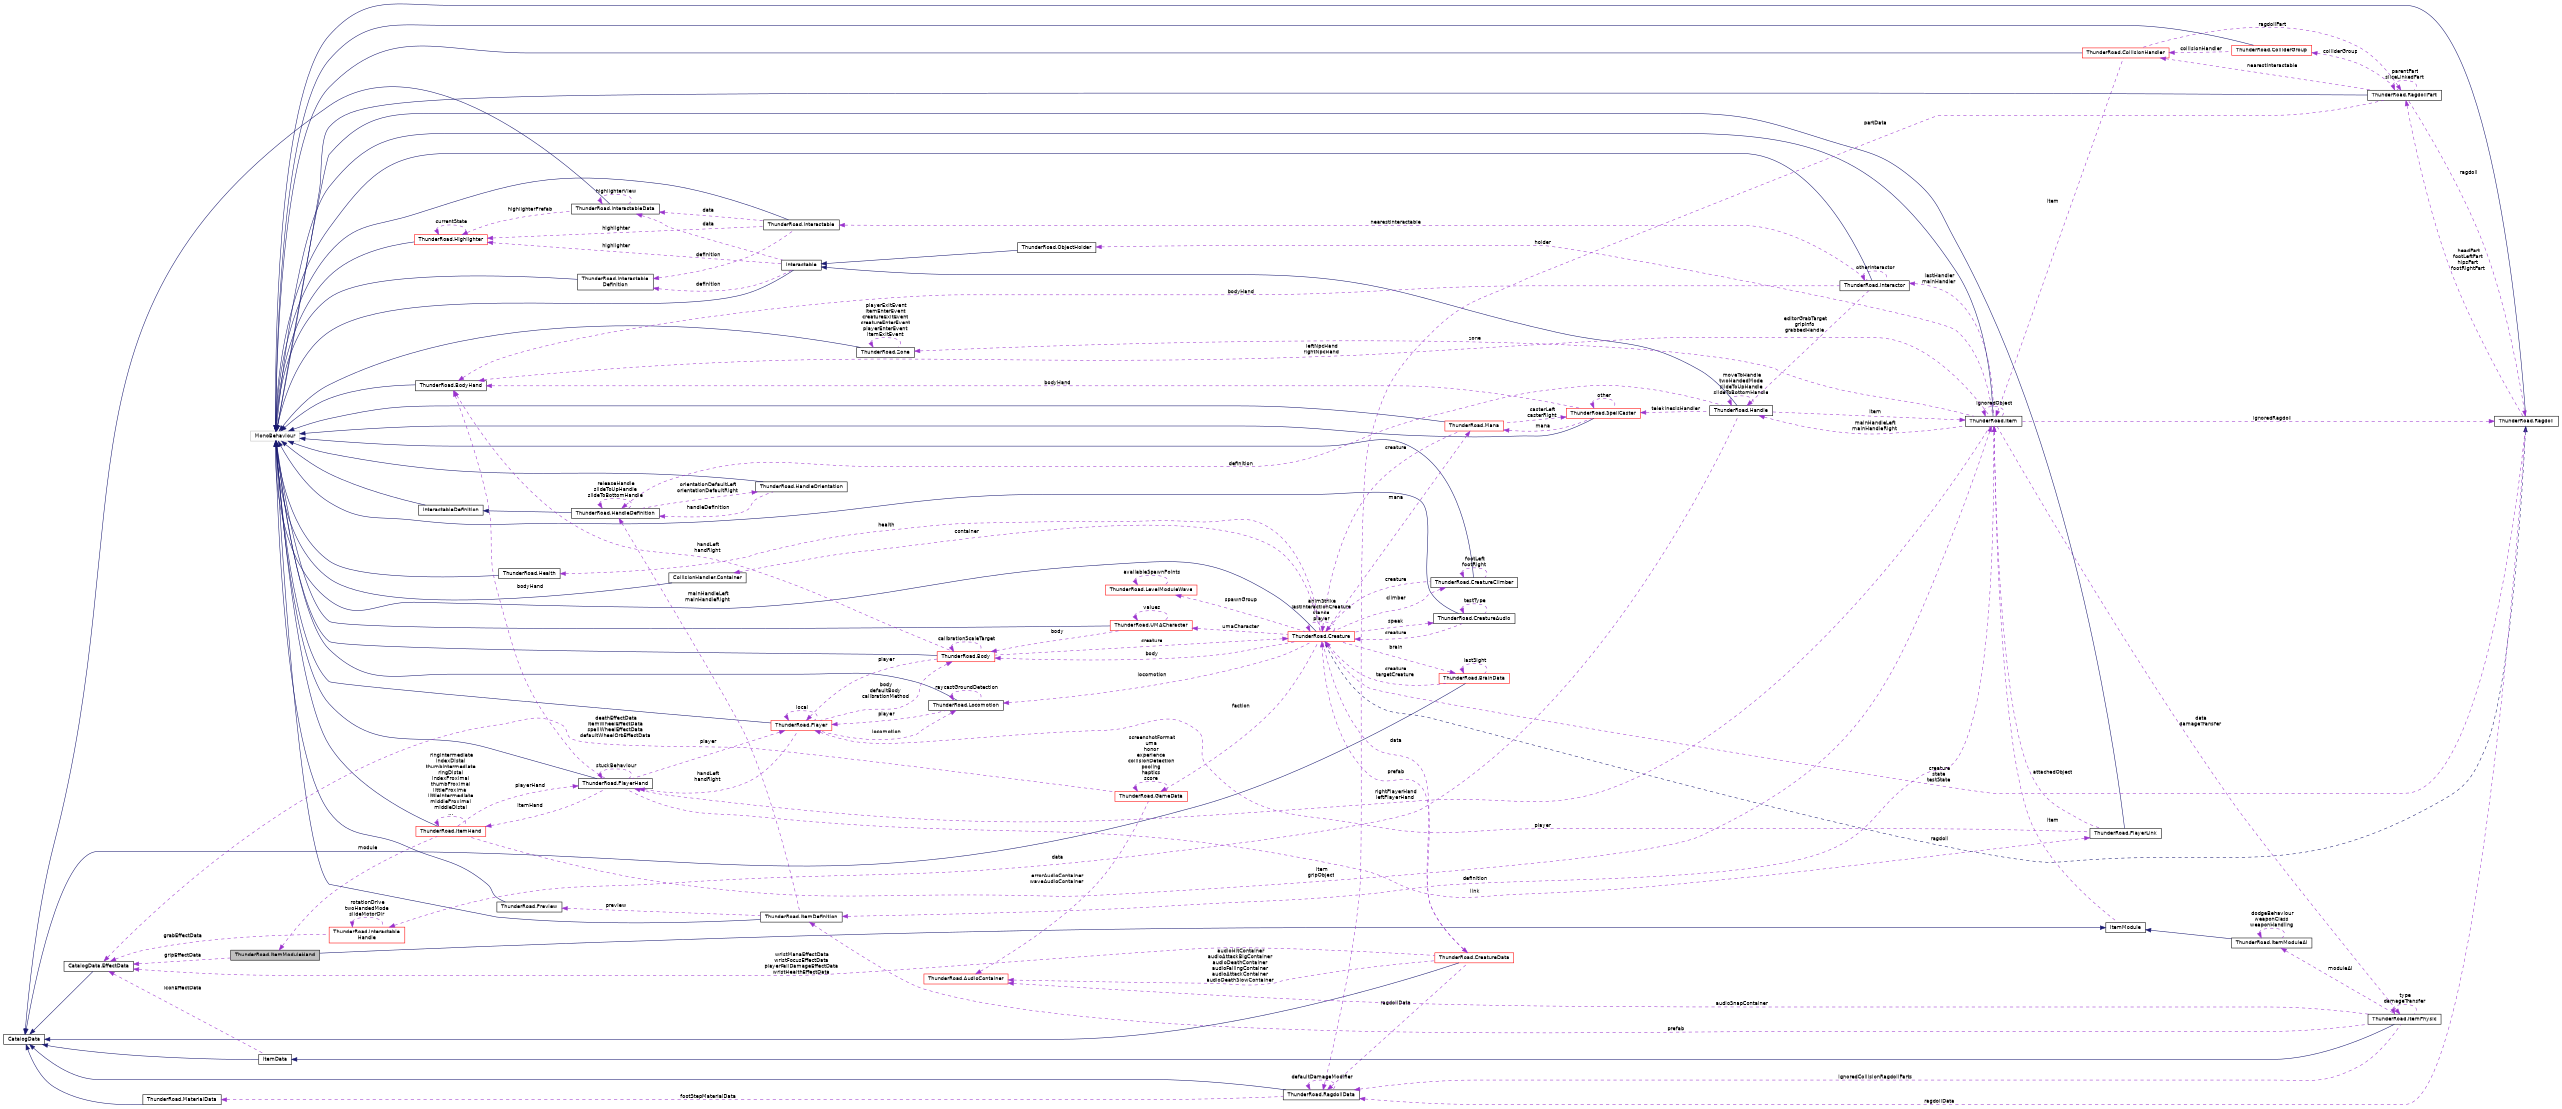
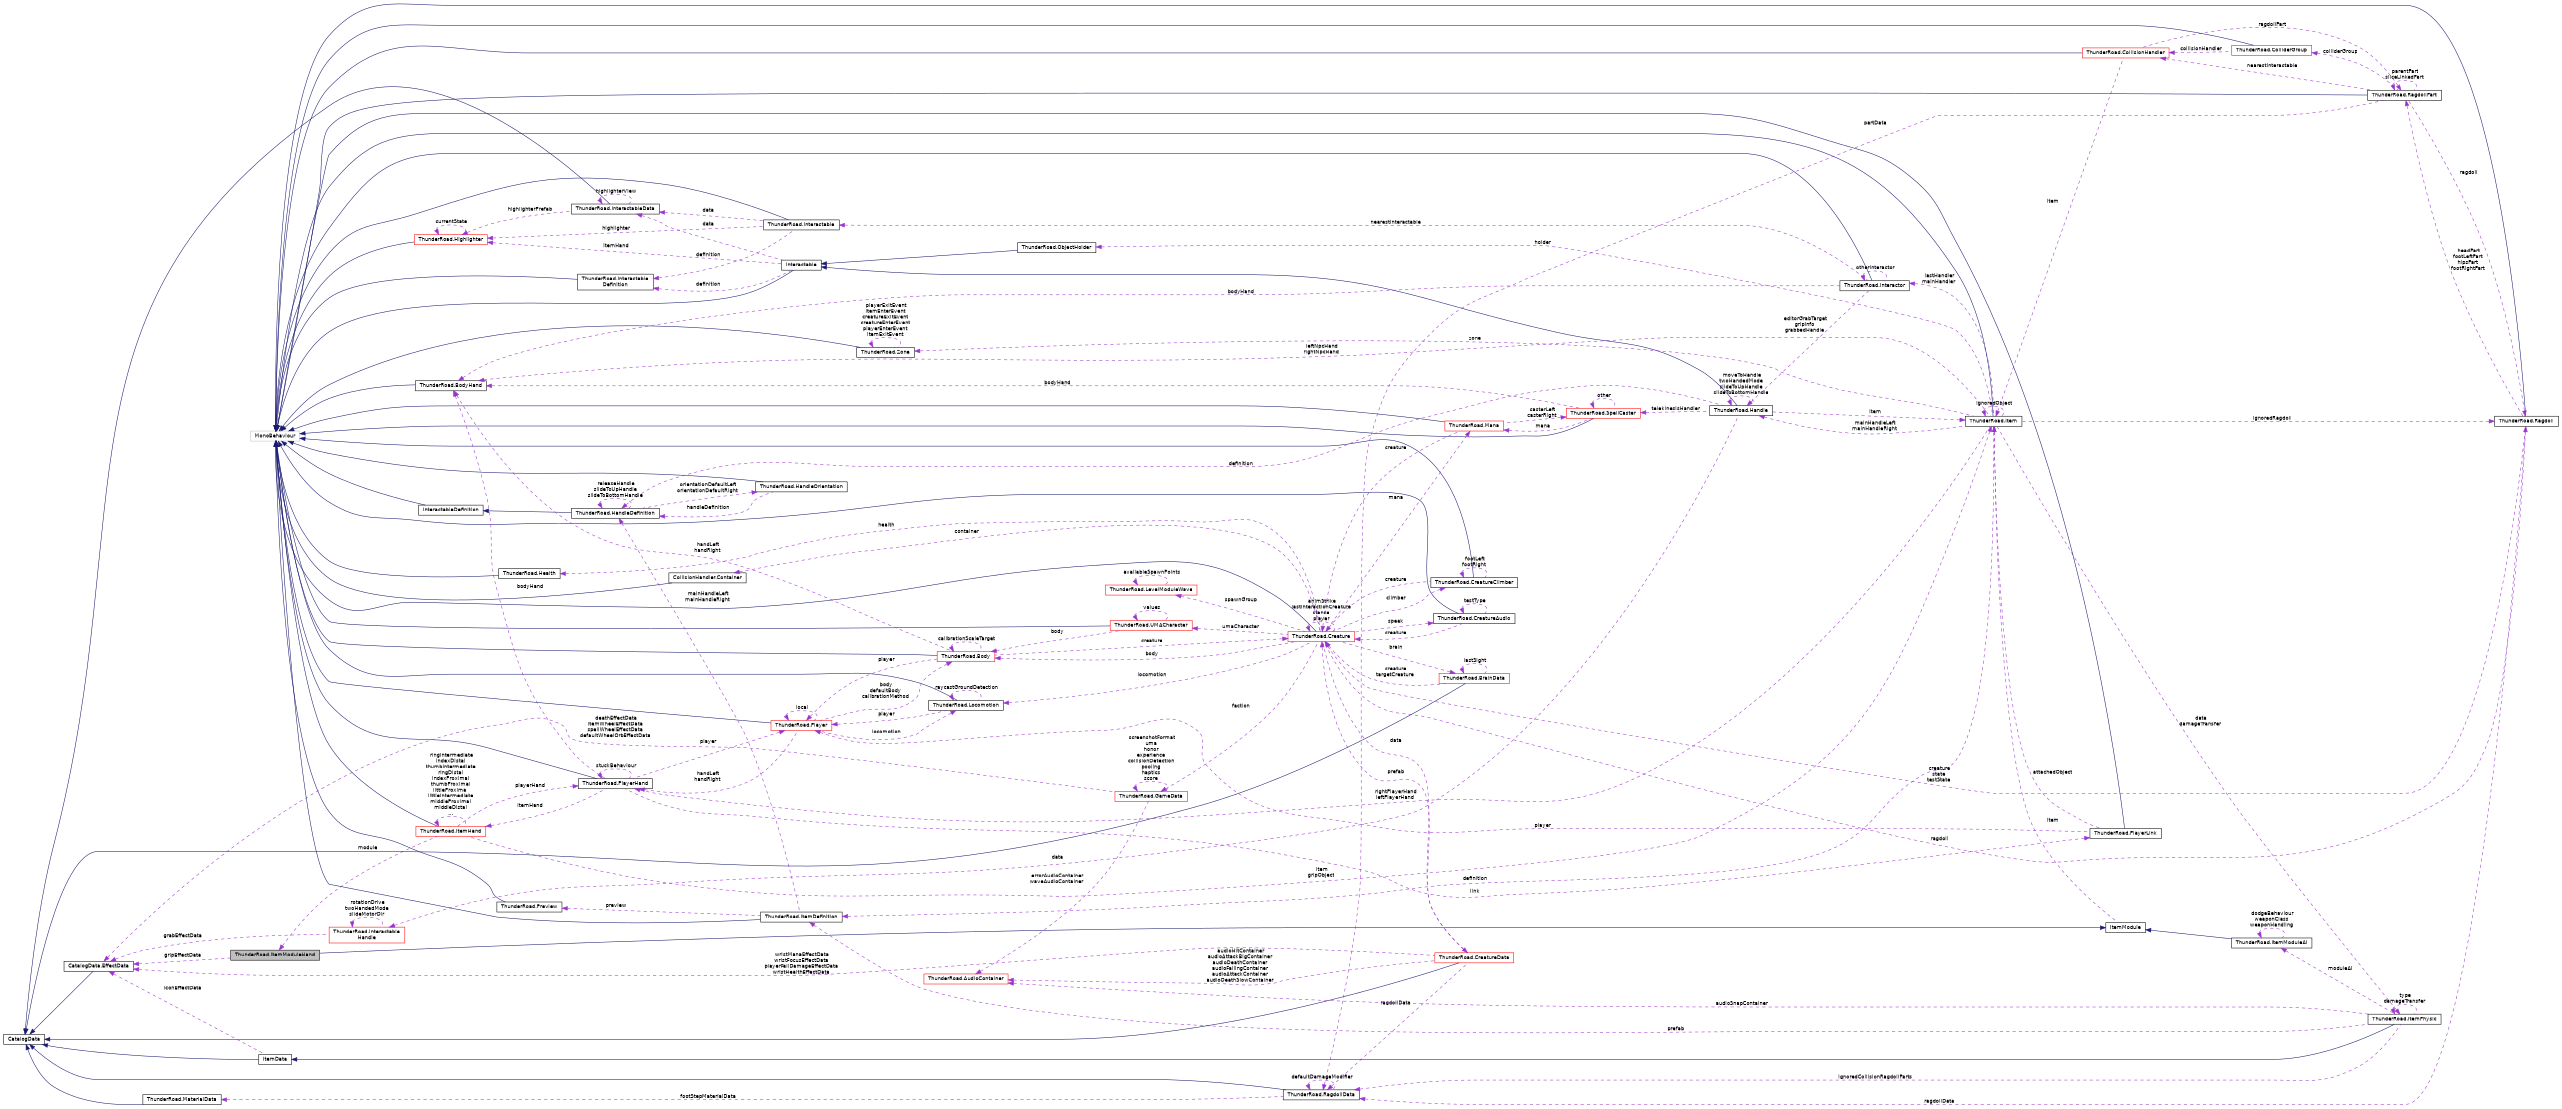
(615, 246) -> (615, 246)
(2097, 860) -> (2097, 860)
